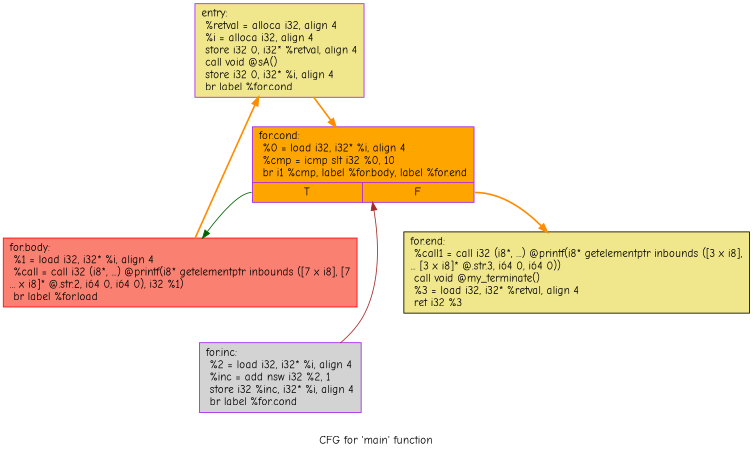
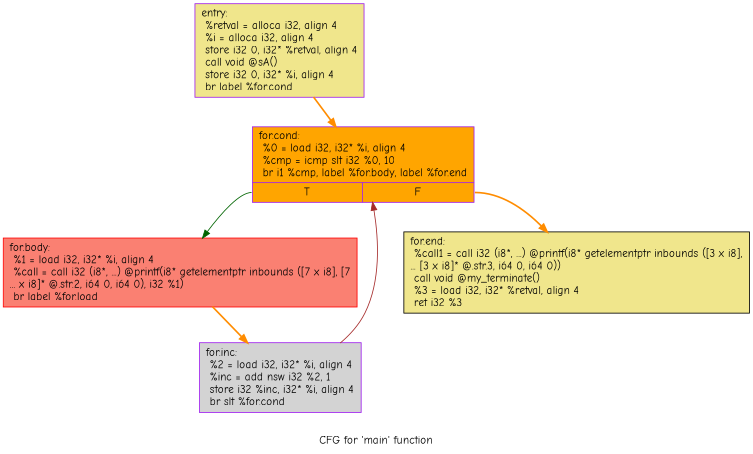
(225, 172) -> (227, 322)
(252, 402) -> (246, 402)
